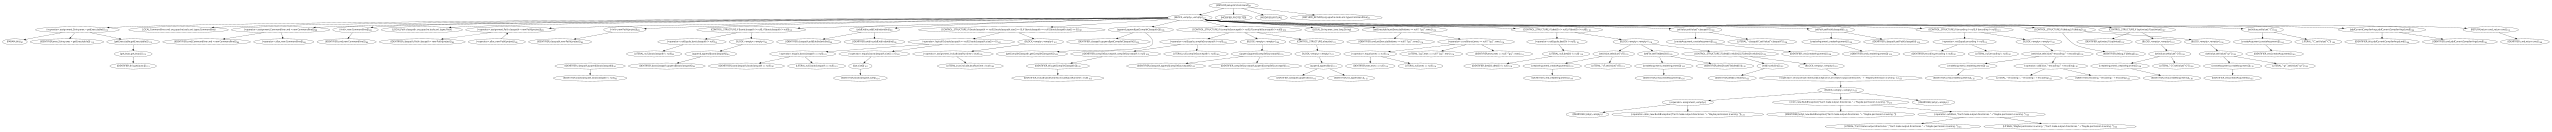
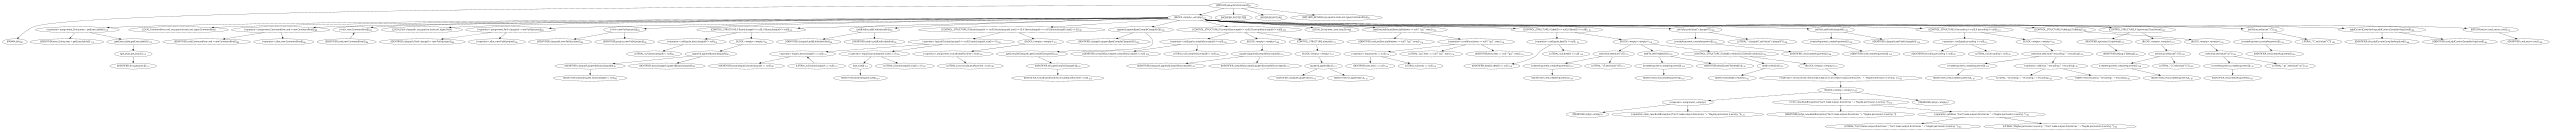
(351, 35) -> (352, 37)
(44, 36) -> (612, 8)
(504, 36) -> (503, 35)
none -> (625, 42)
(2080, 47) -> (2112, 47)
none -> (654, 60)
(808, 60) -> (811, 60)
(1087, 60) -> (1044, 60)
(1530, 60) -> (1534, 57)
none -> (905, 66)
